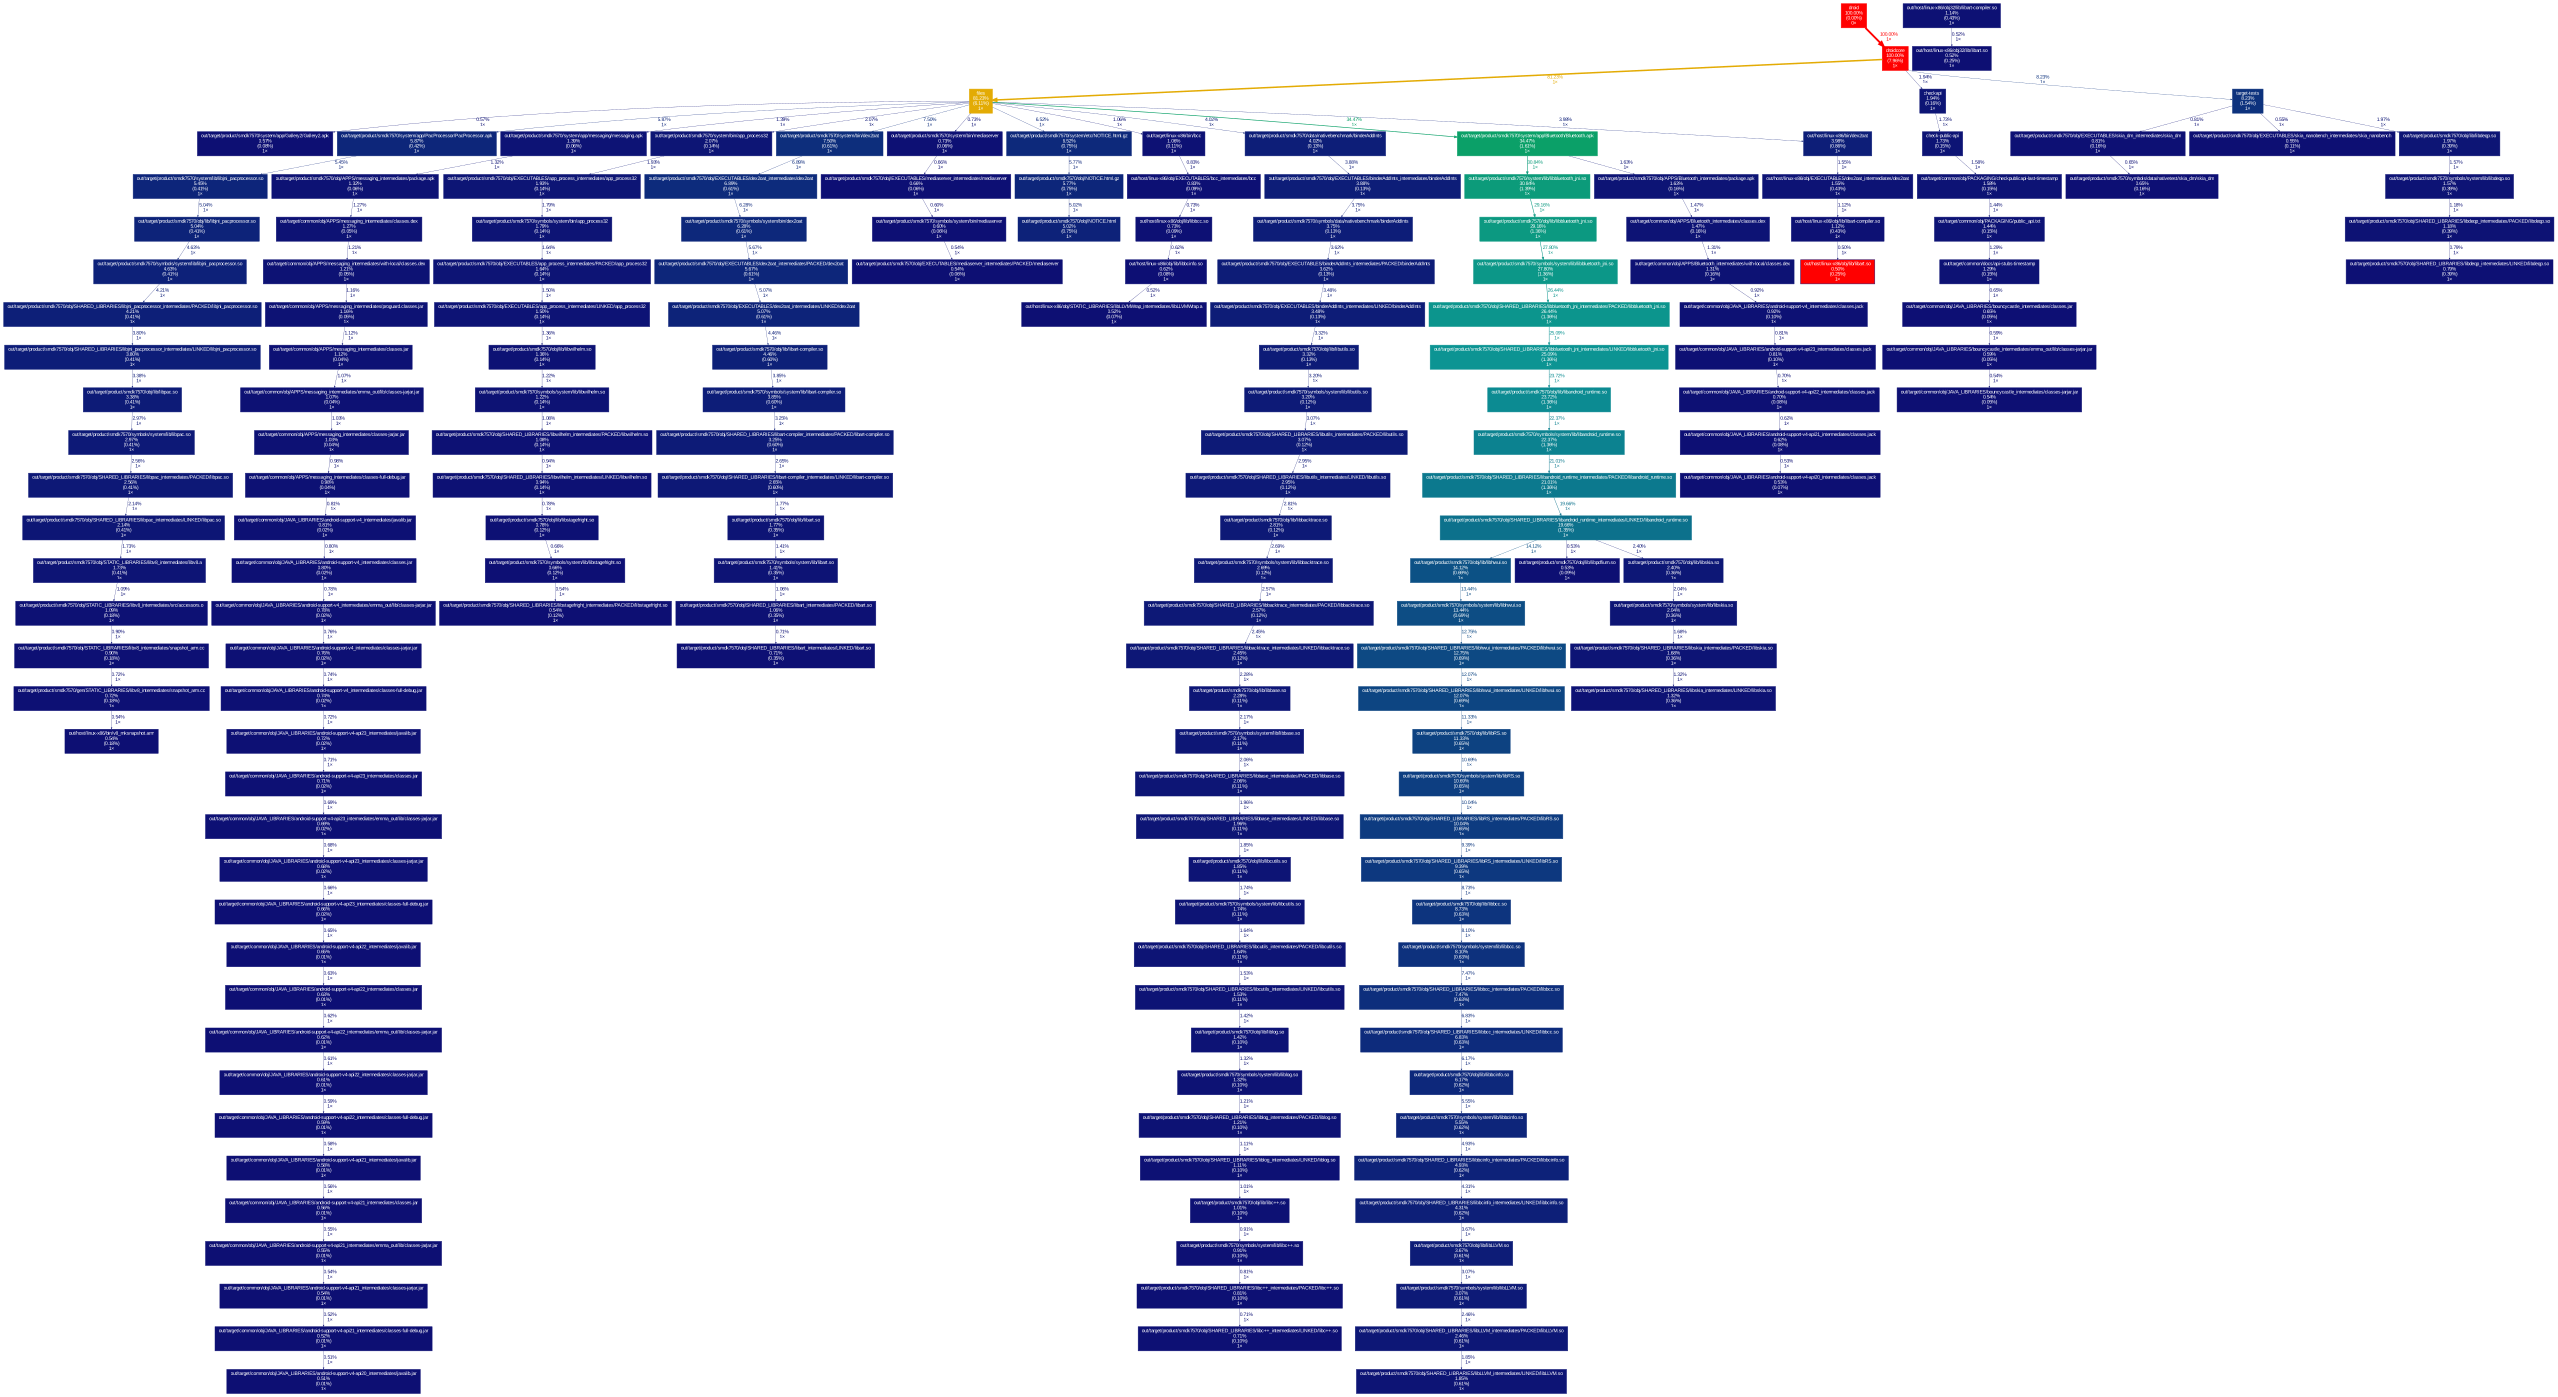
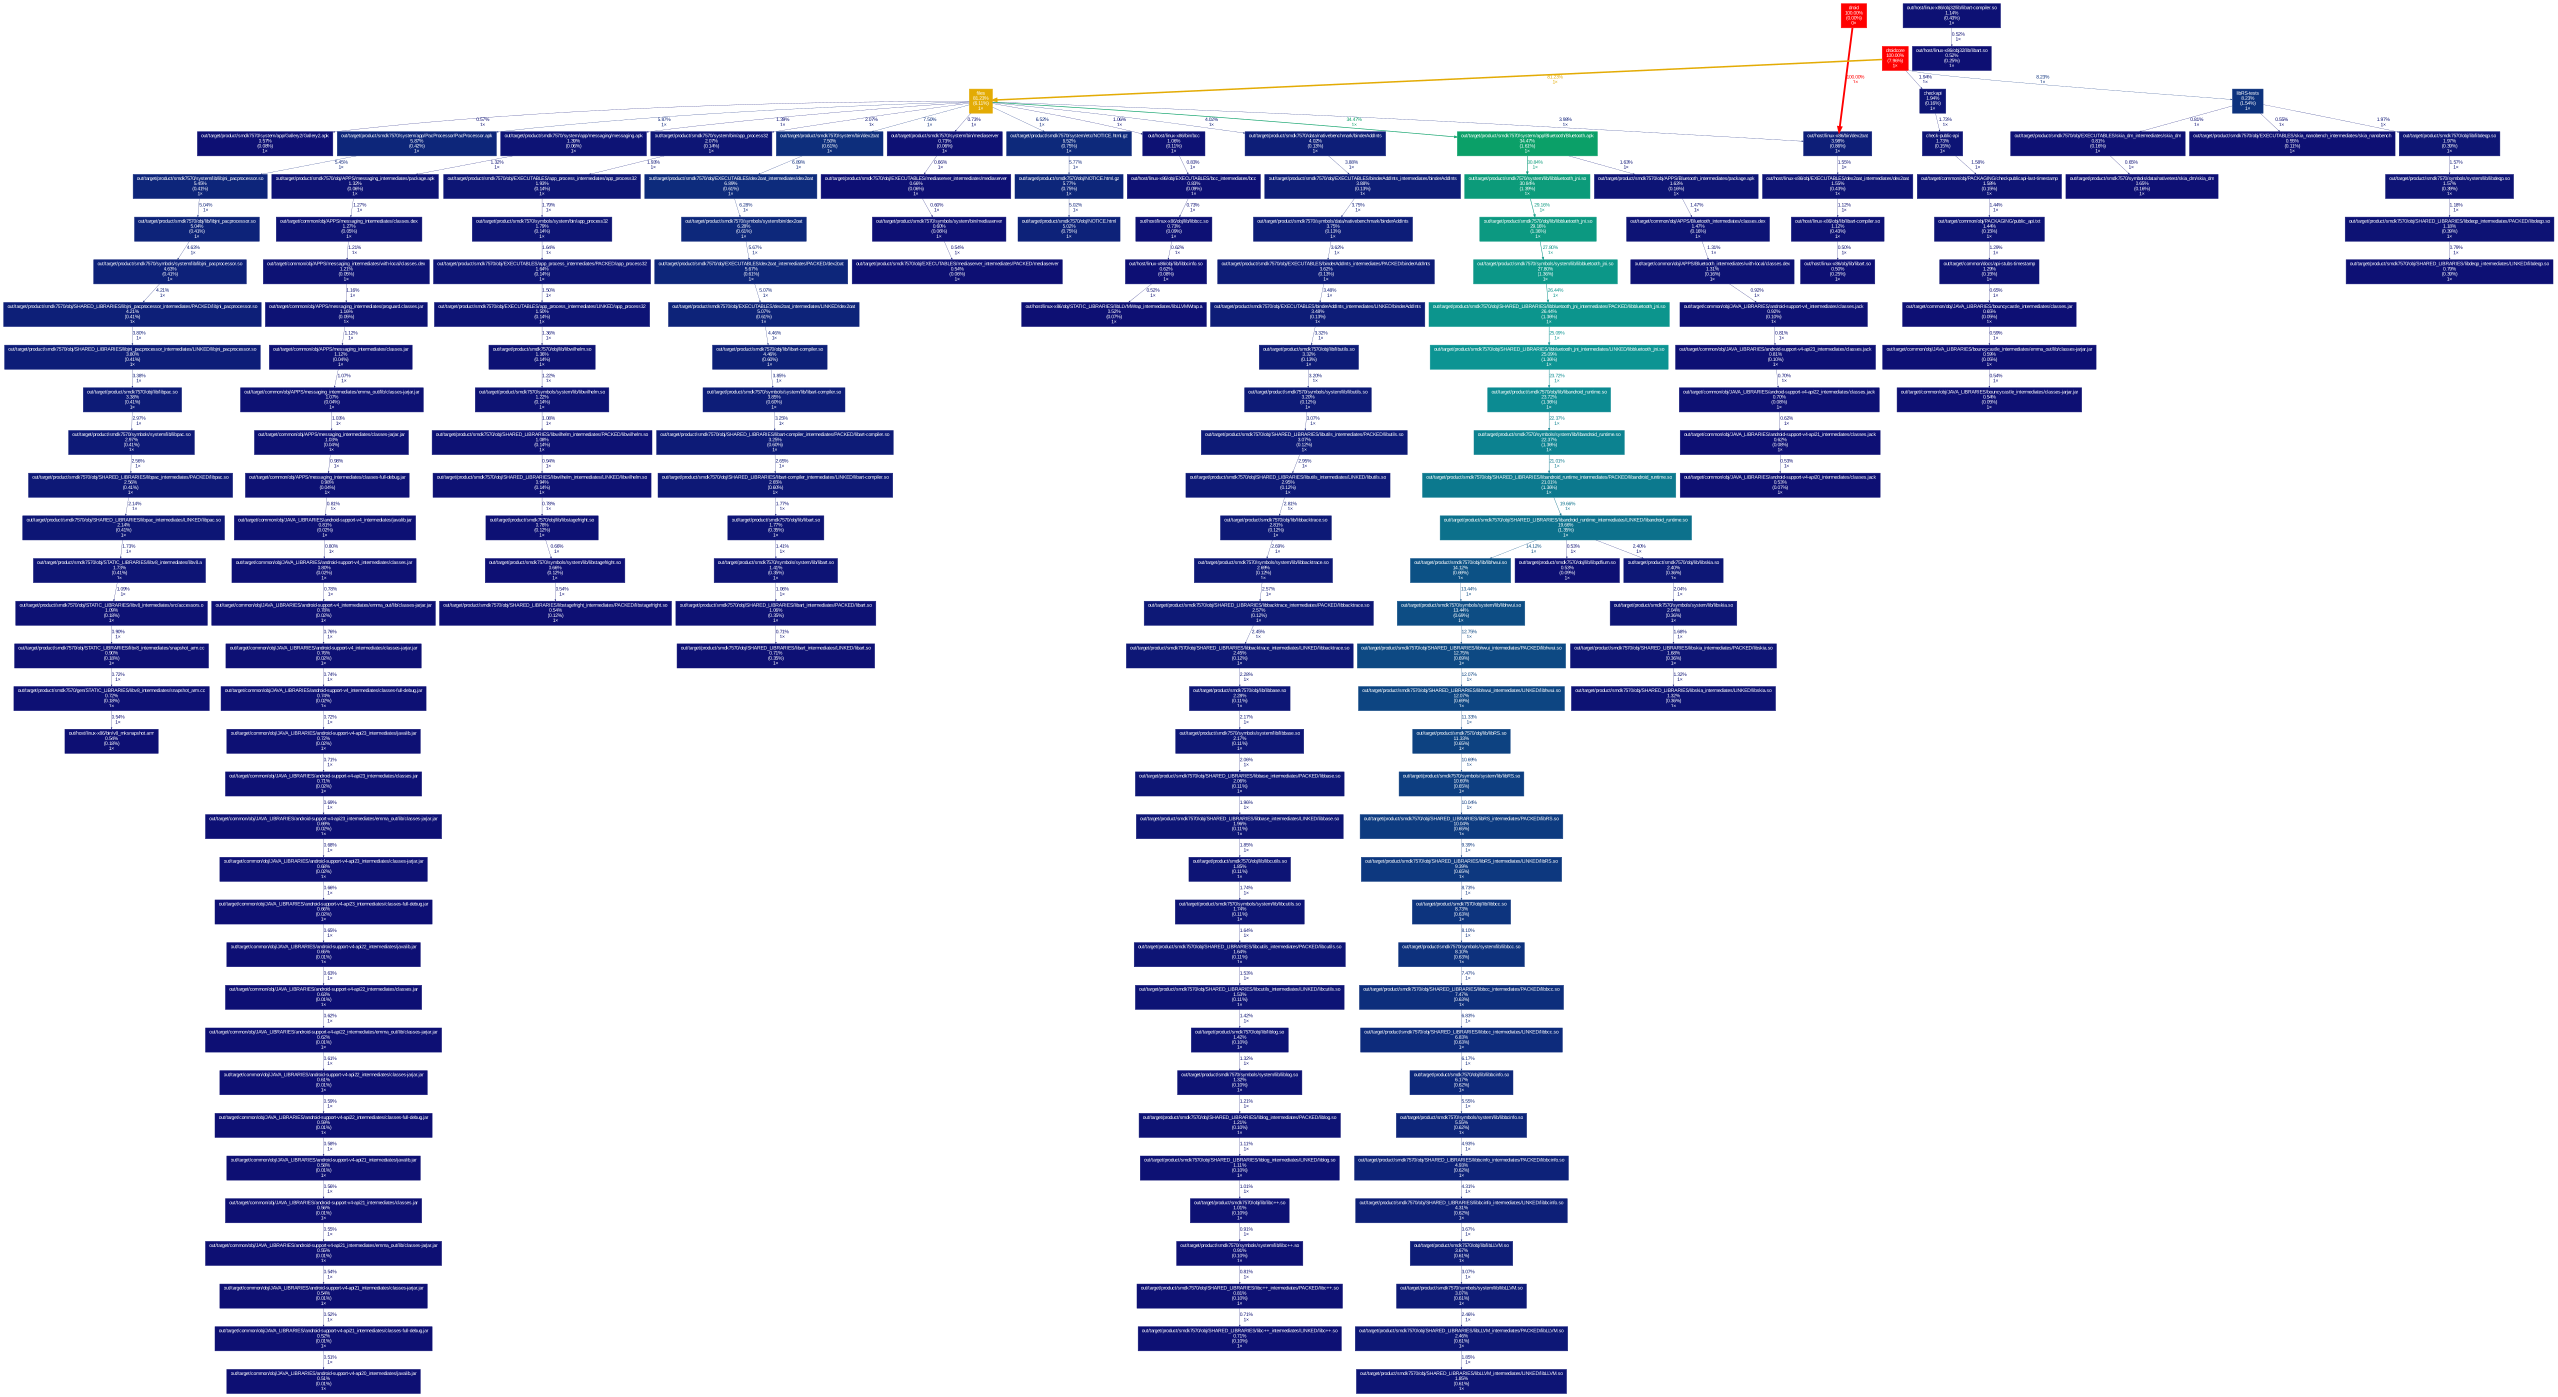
(1873, 35) -> (1846, 77)
(2248, 101) -> (2248, 101)
(1174, 144) -> (1174, 144)
(1838, 272) -> (1838, 272)
